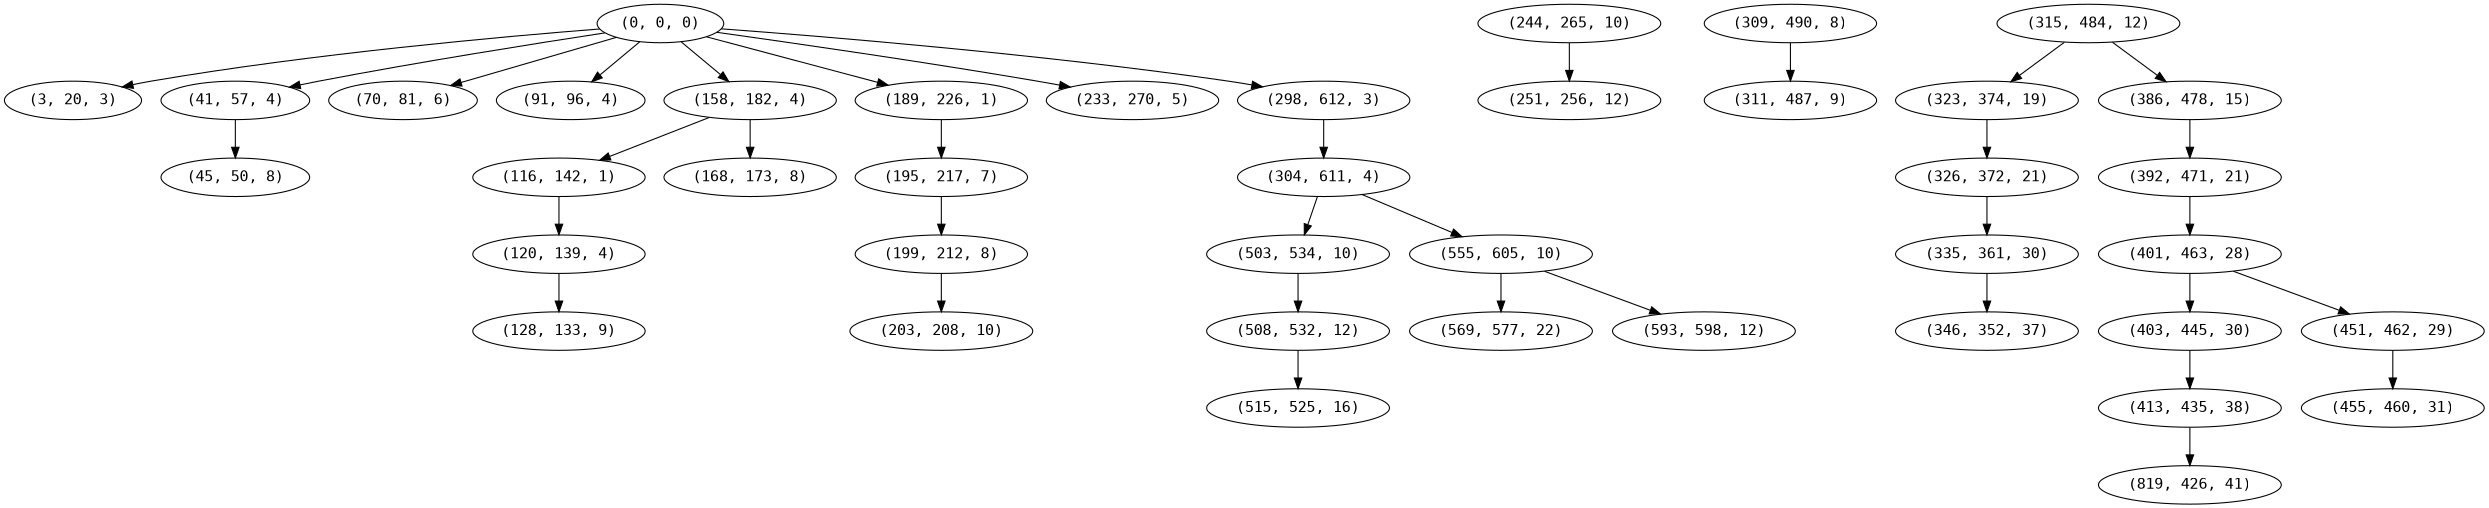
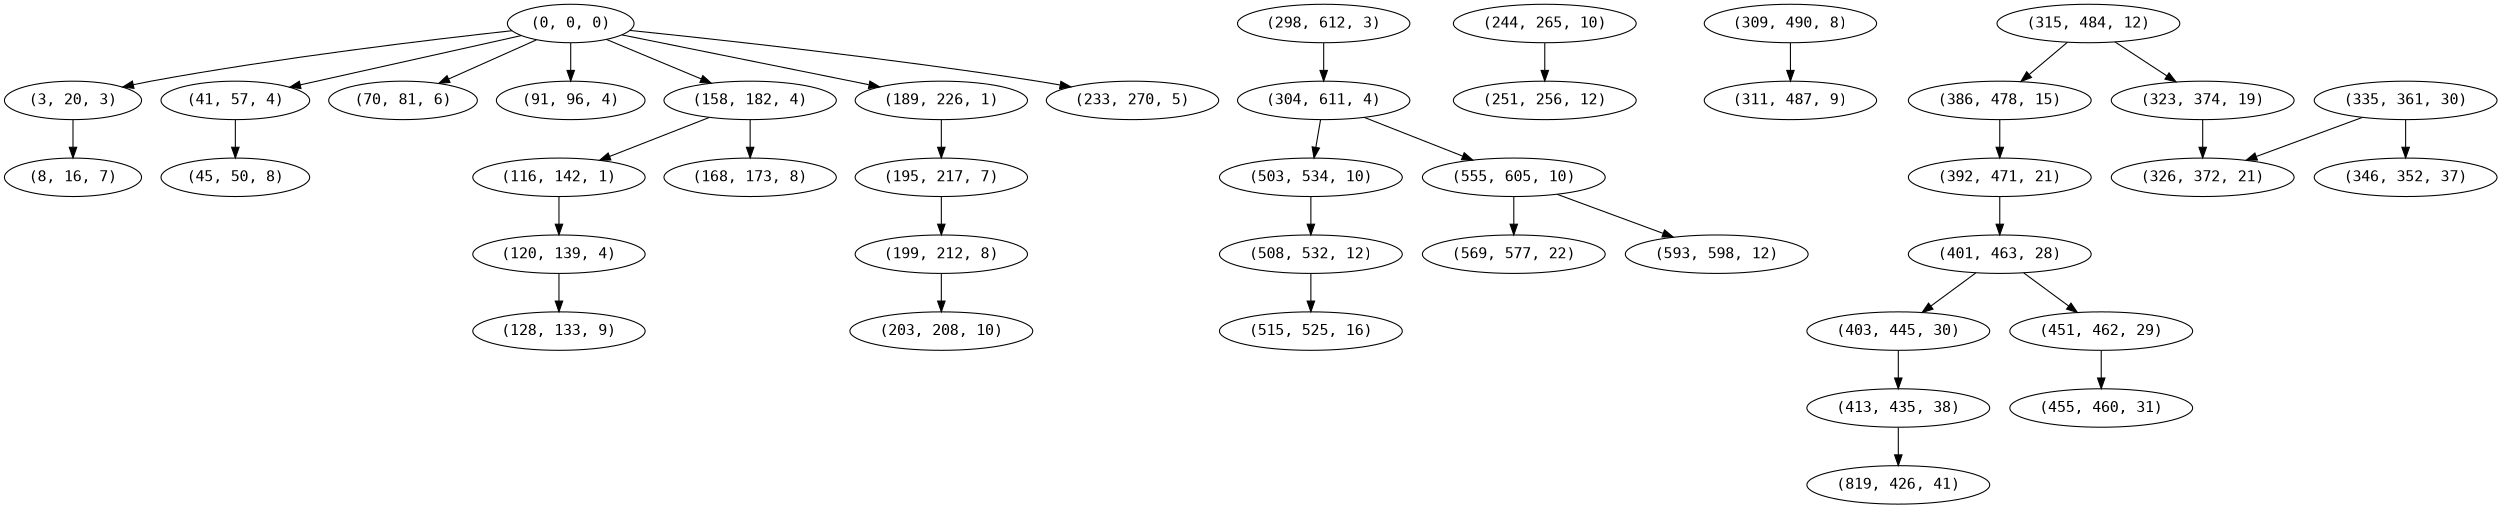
(987, 52) -> none
none -> (73, 177)
(1987, 211) -> (2309, 137)
